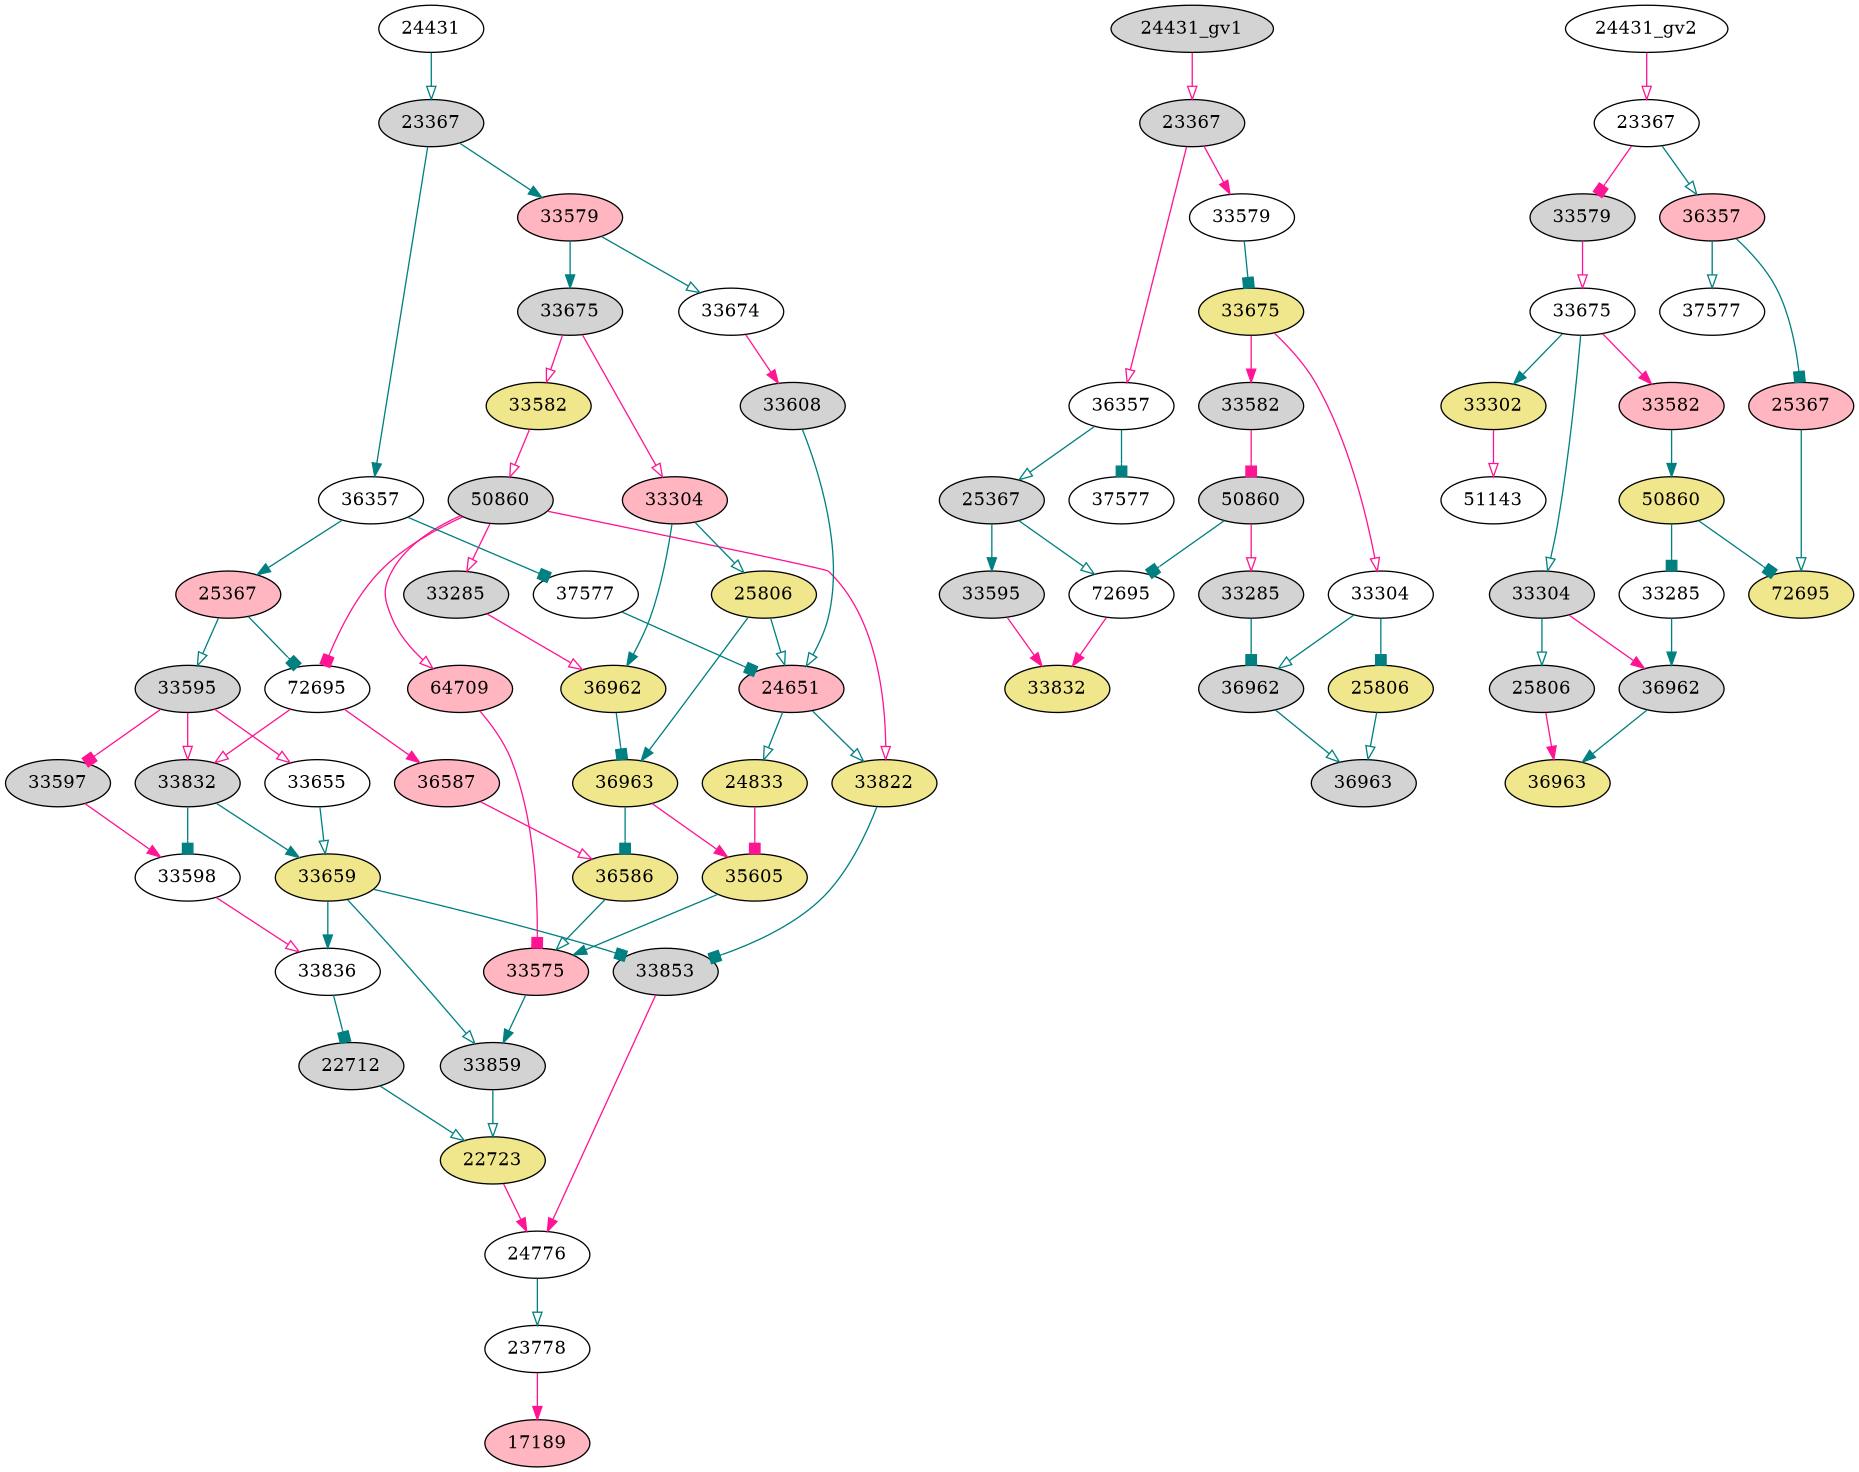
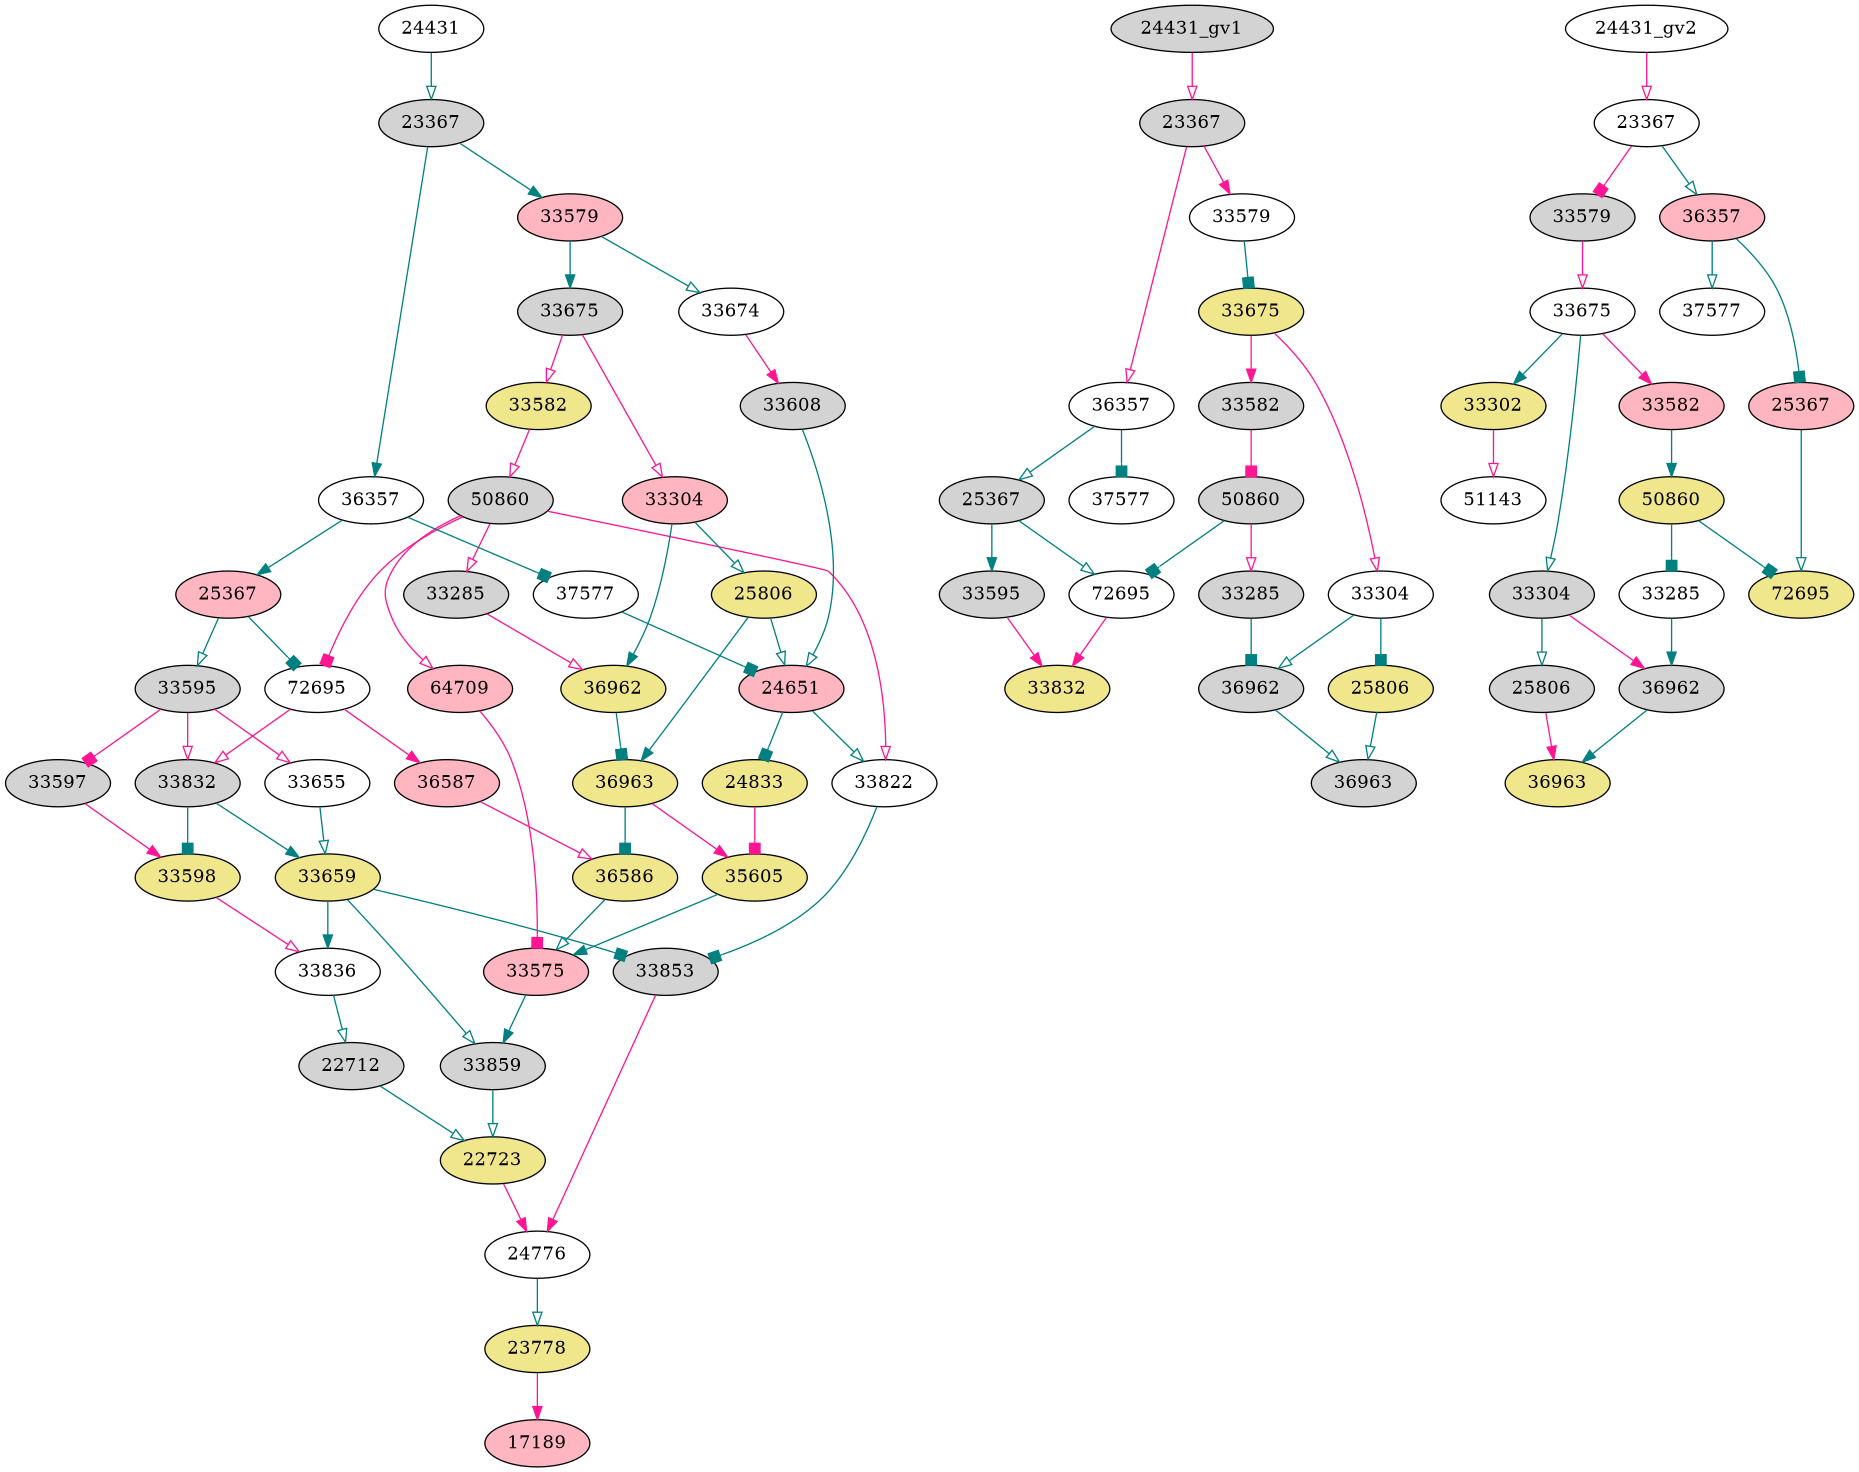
(776, 730) -> (776, 730)
(884, 783) -> (884, 783)
(188, 878) -> (188, 878)
(338, 1012) -> (338, 1012)
(537, 1349) -> (537, 1349)
